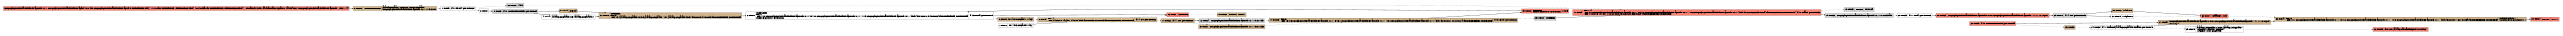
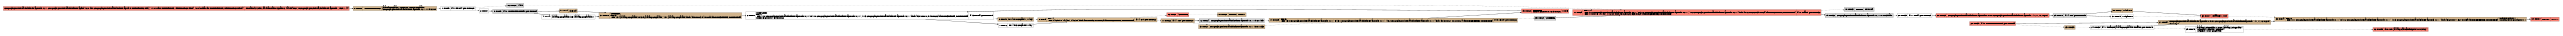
(1245, 10) -> (1245, 10)
(1080, 15) -> (961, 22)
